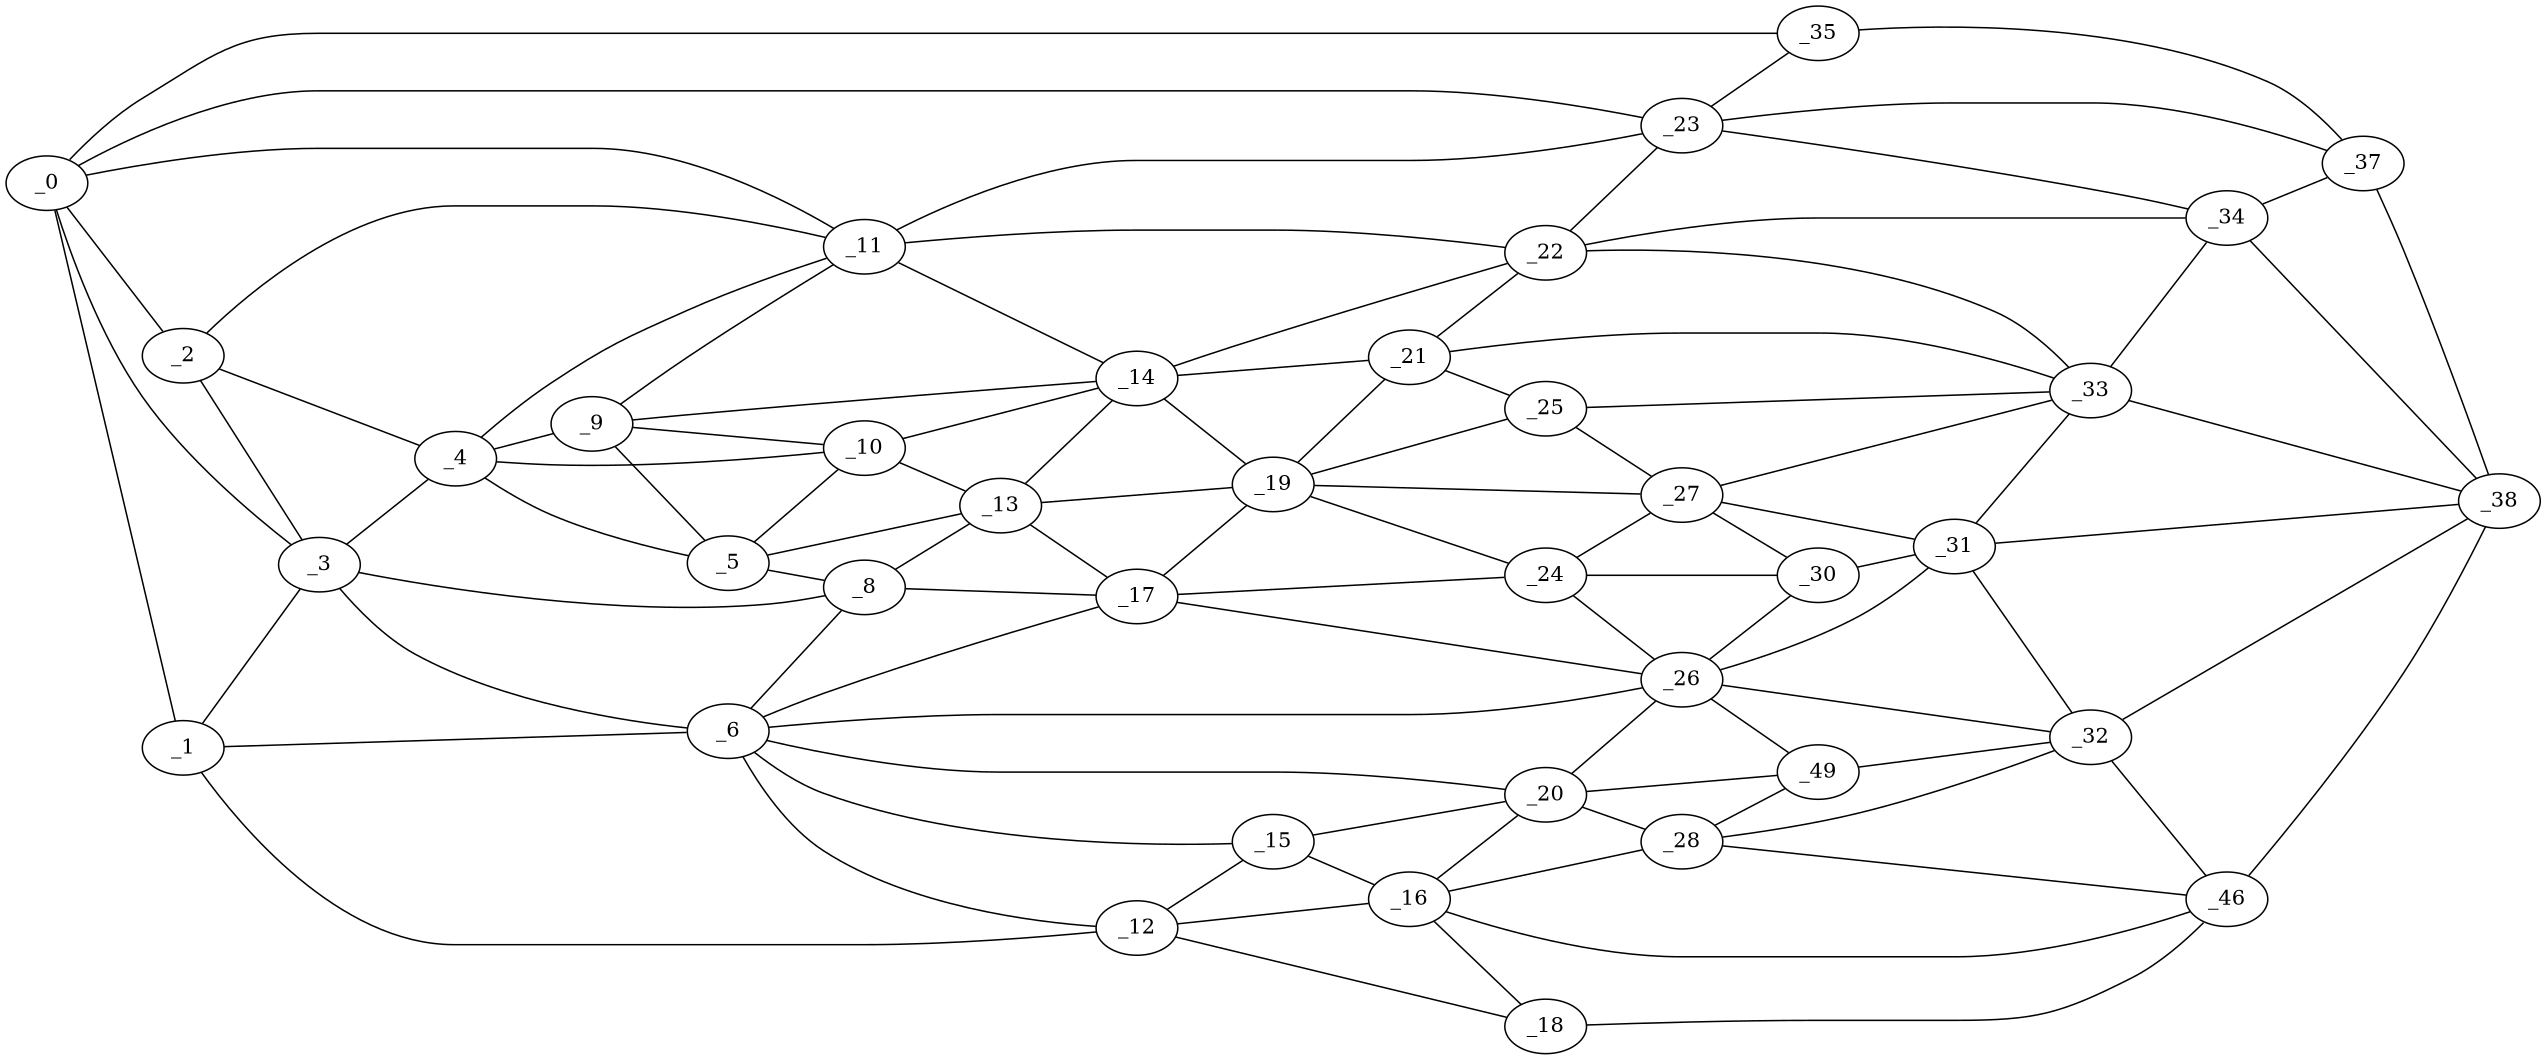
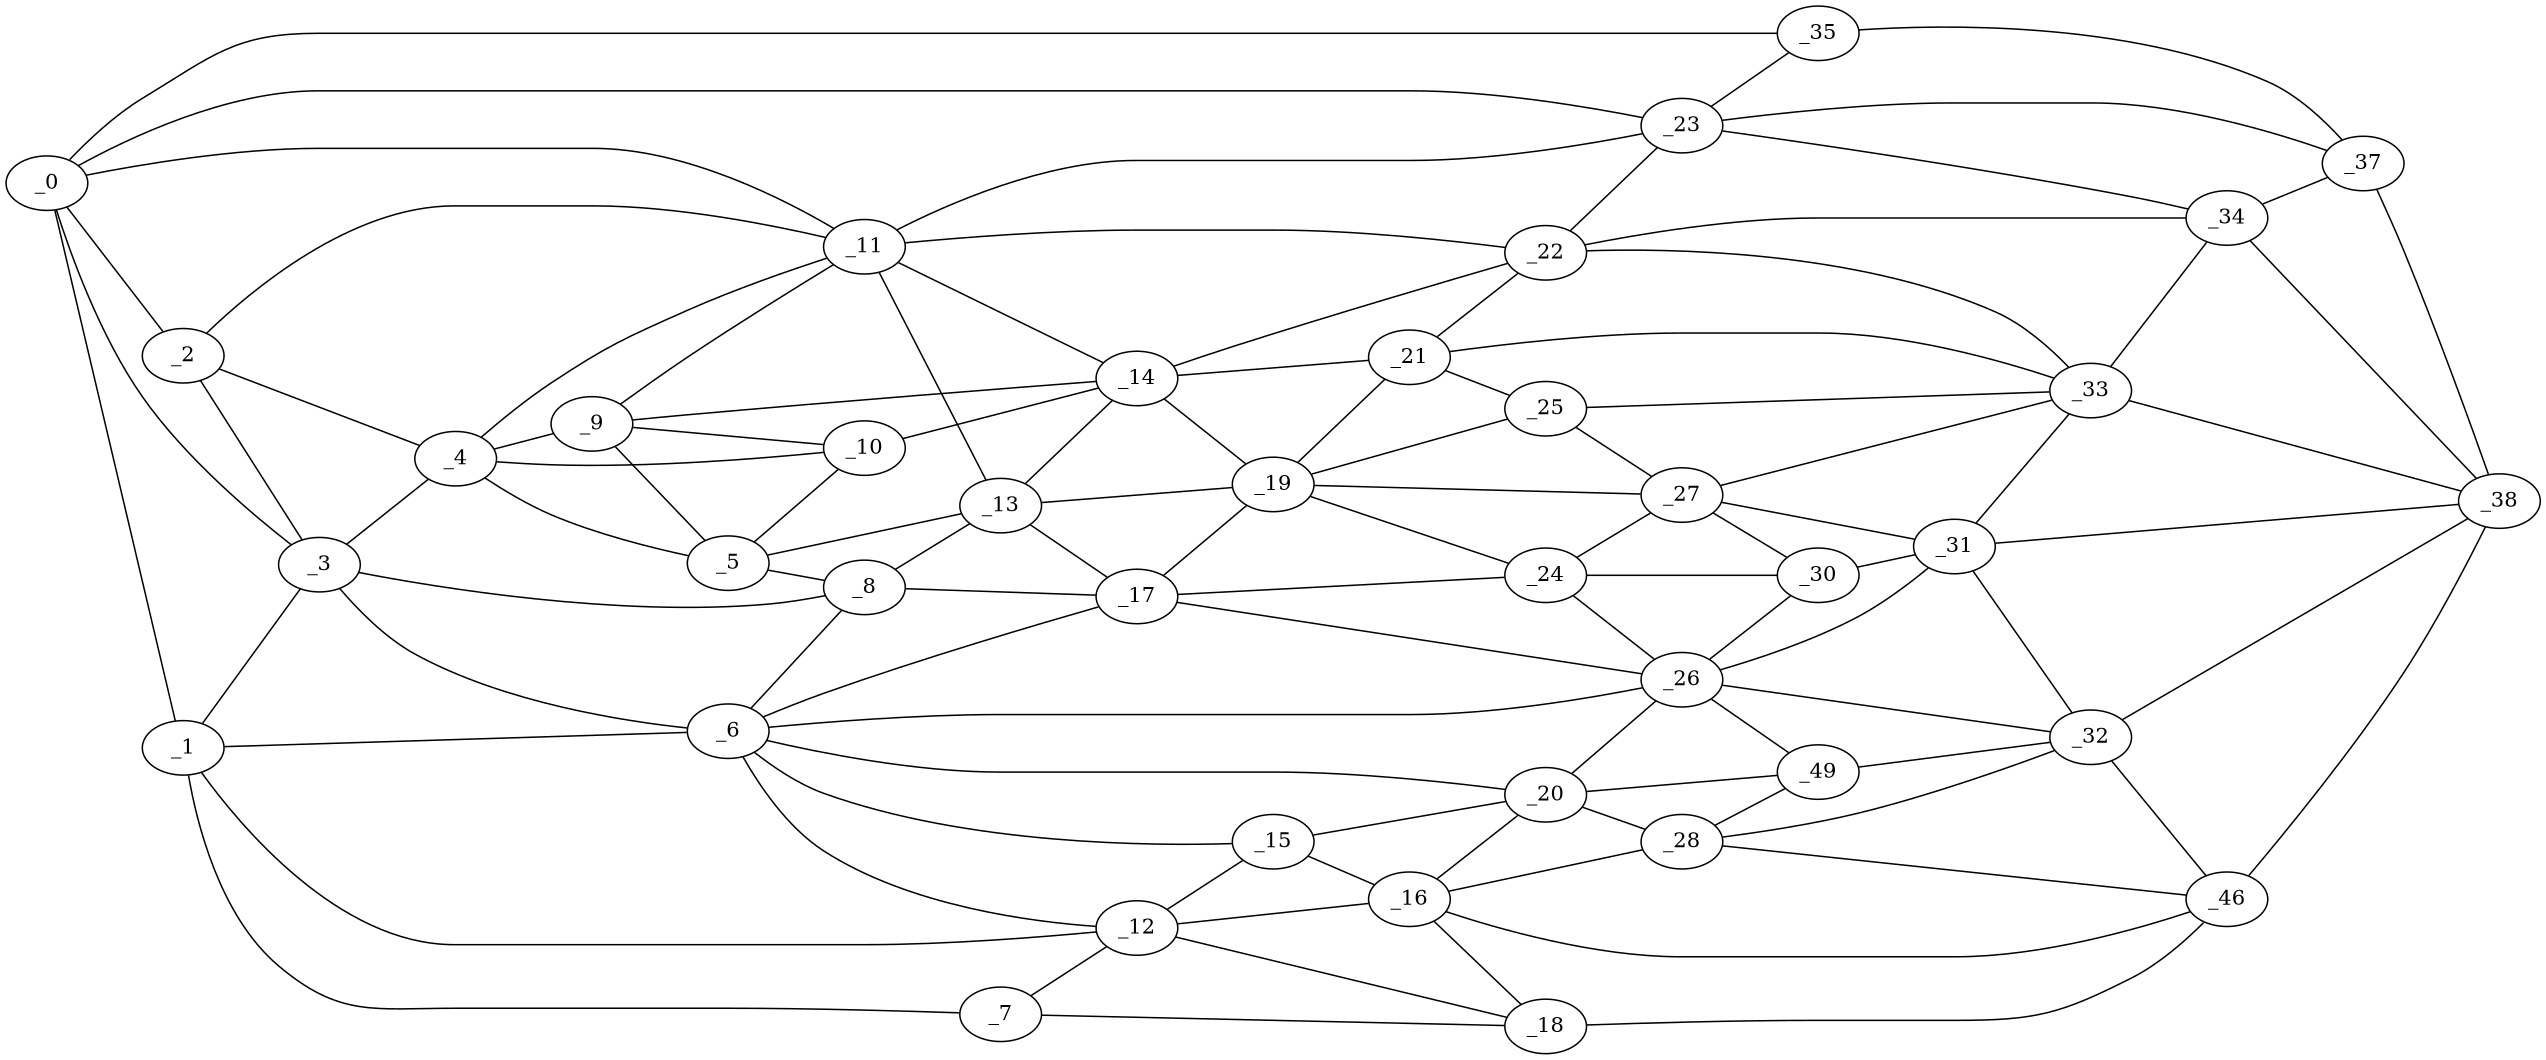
(933, 477) -> (933, 376)
none -> (1001, 1014)
